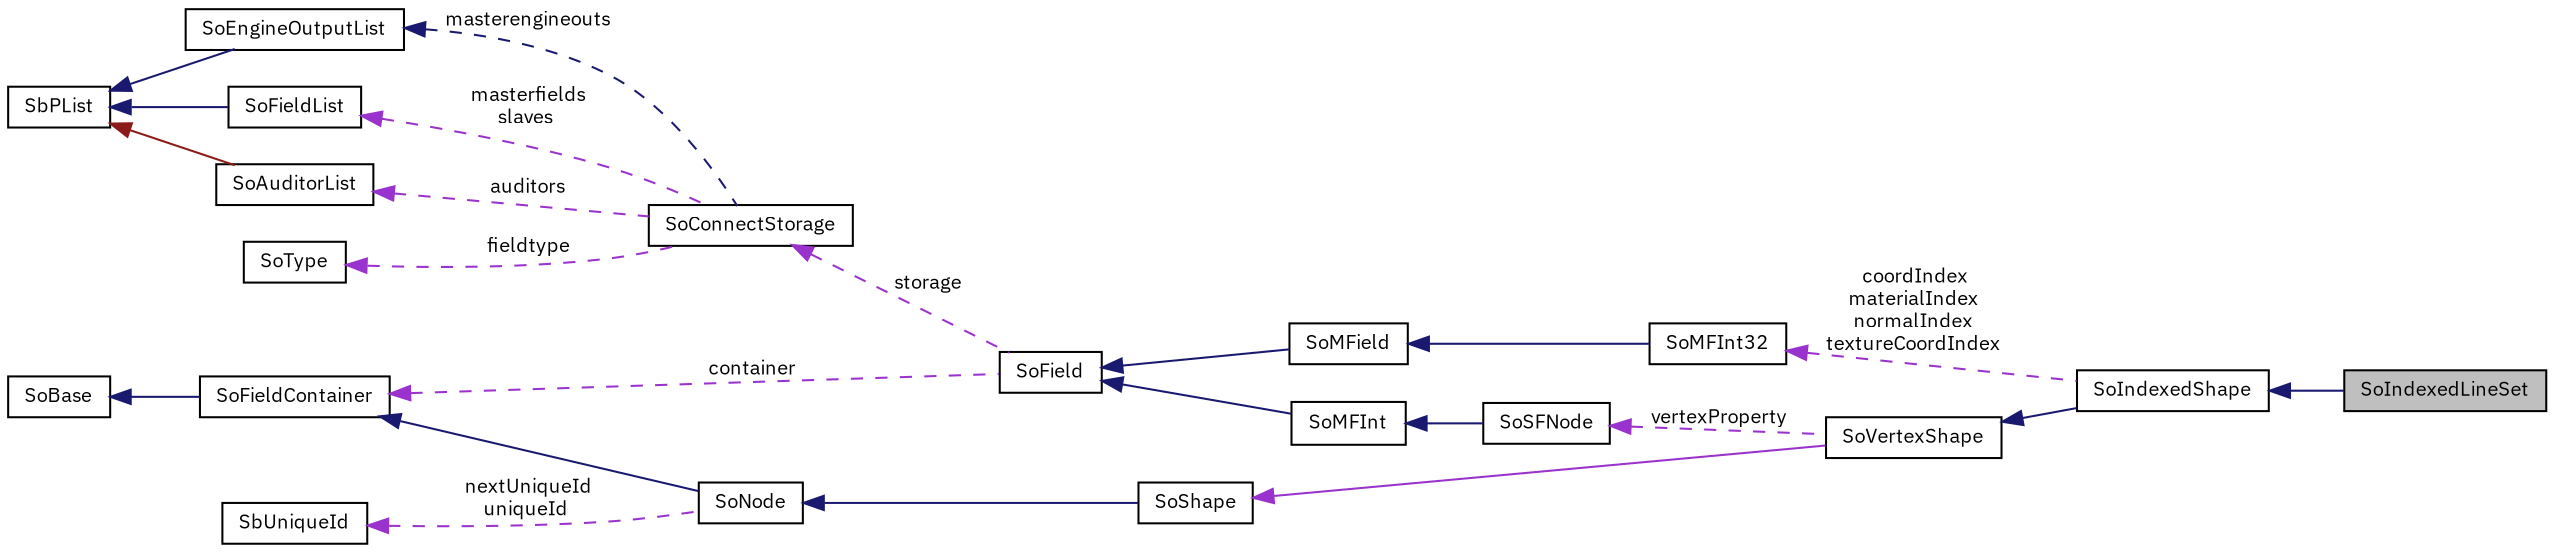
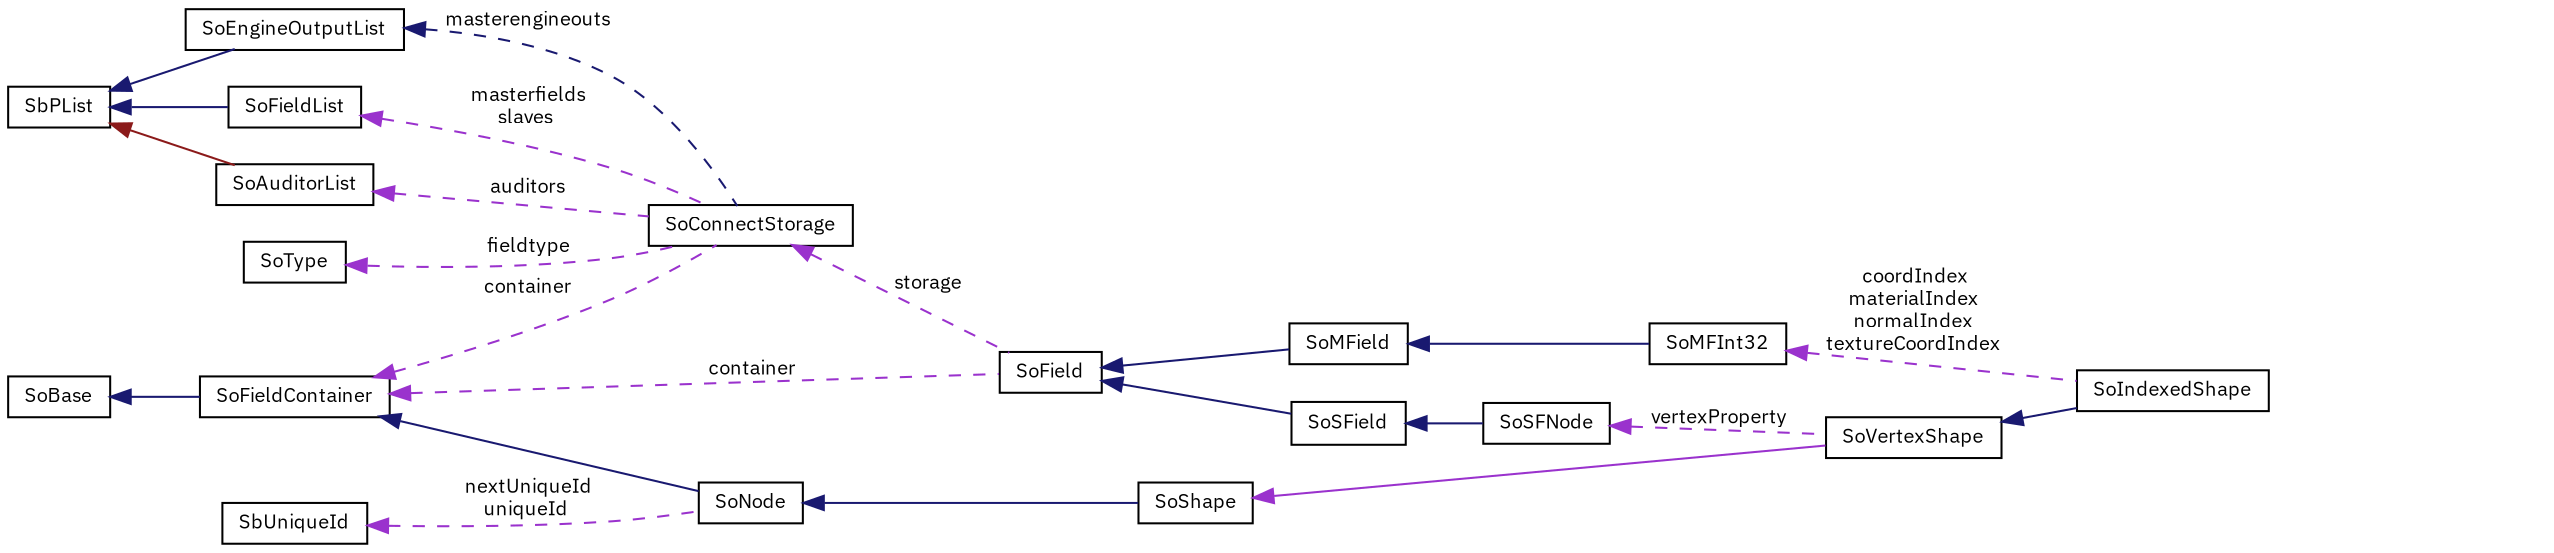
none -> (560, 319)
(2445, 391) -> none
(1349, 423) -> (1349, 423)
